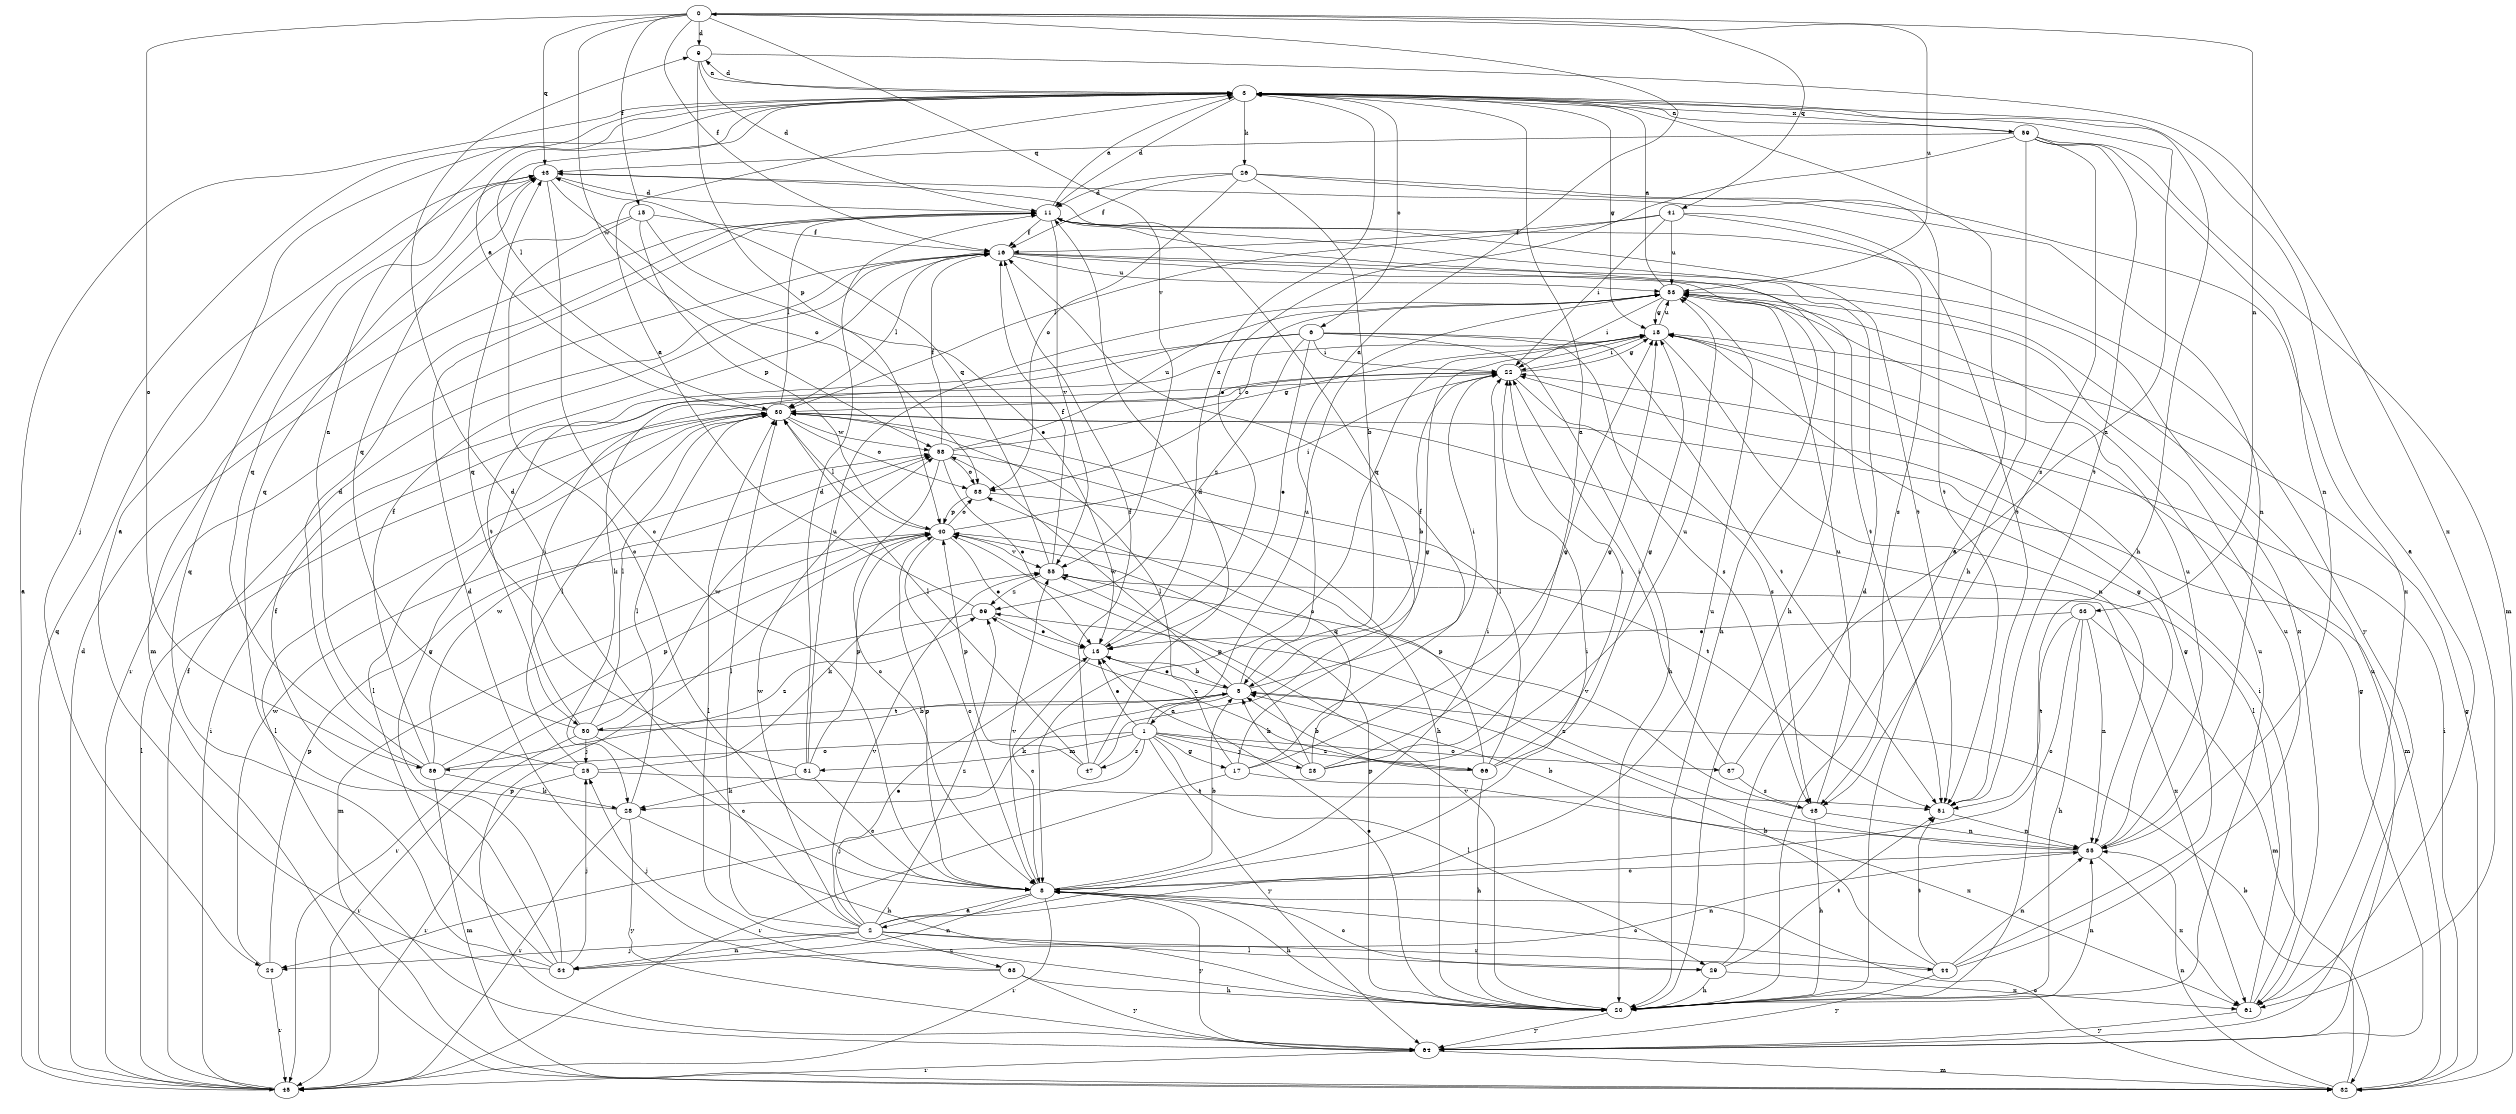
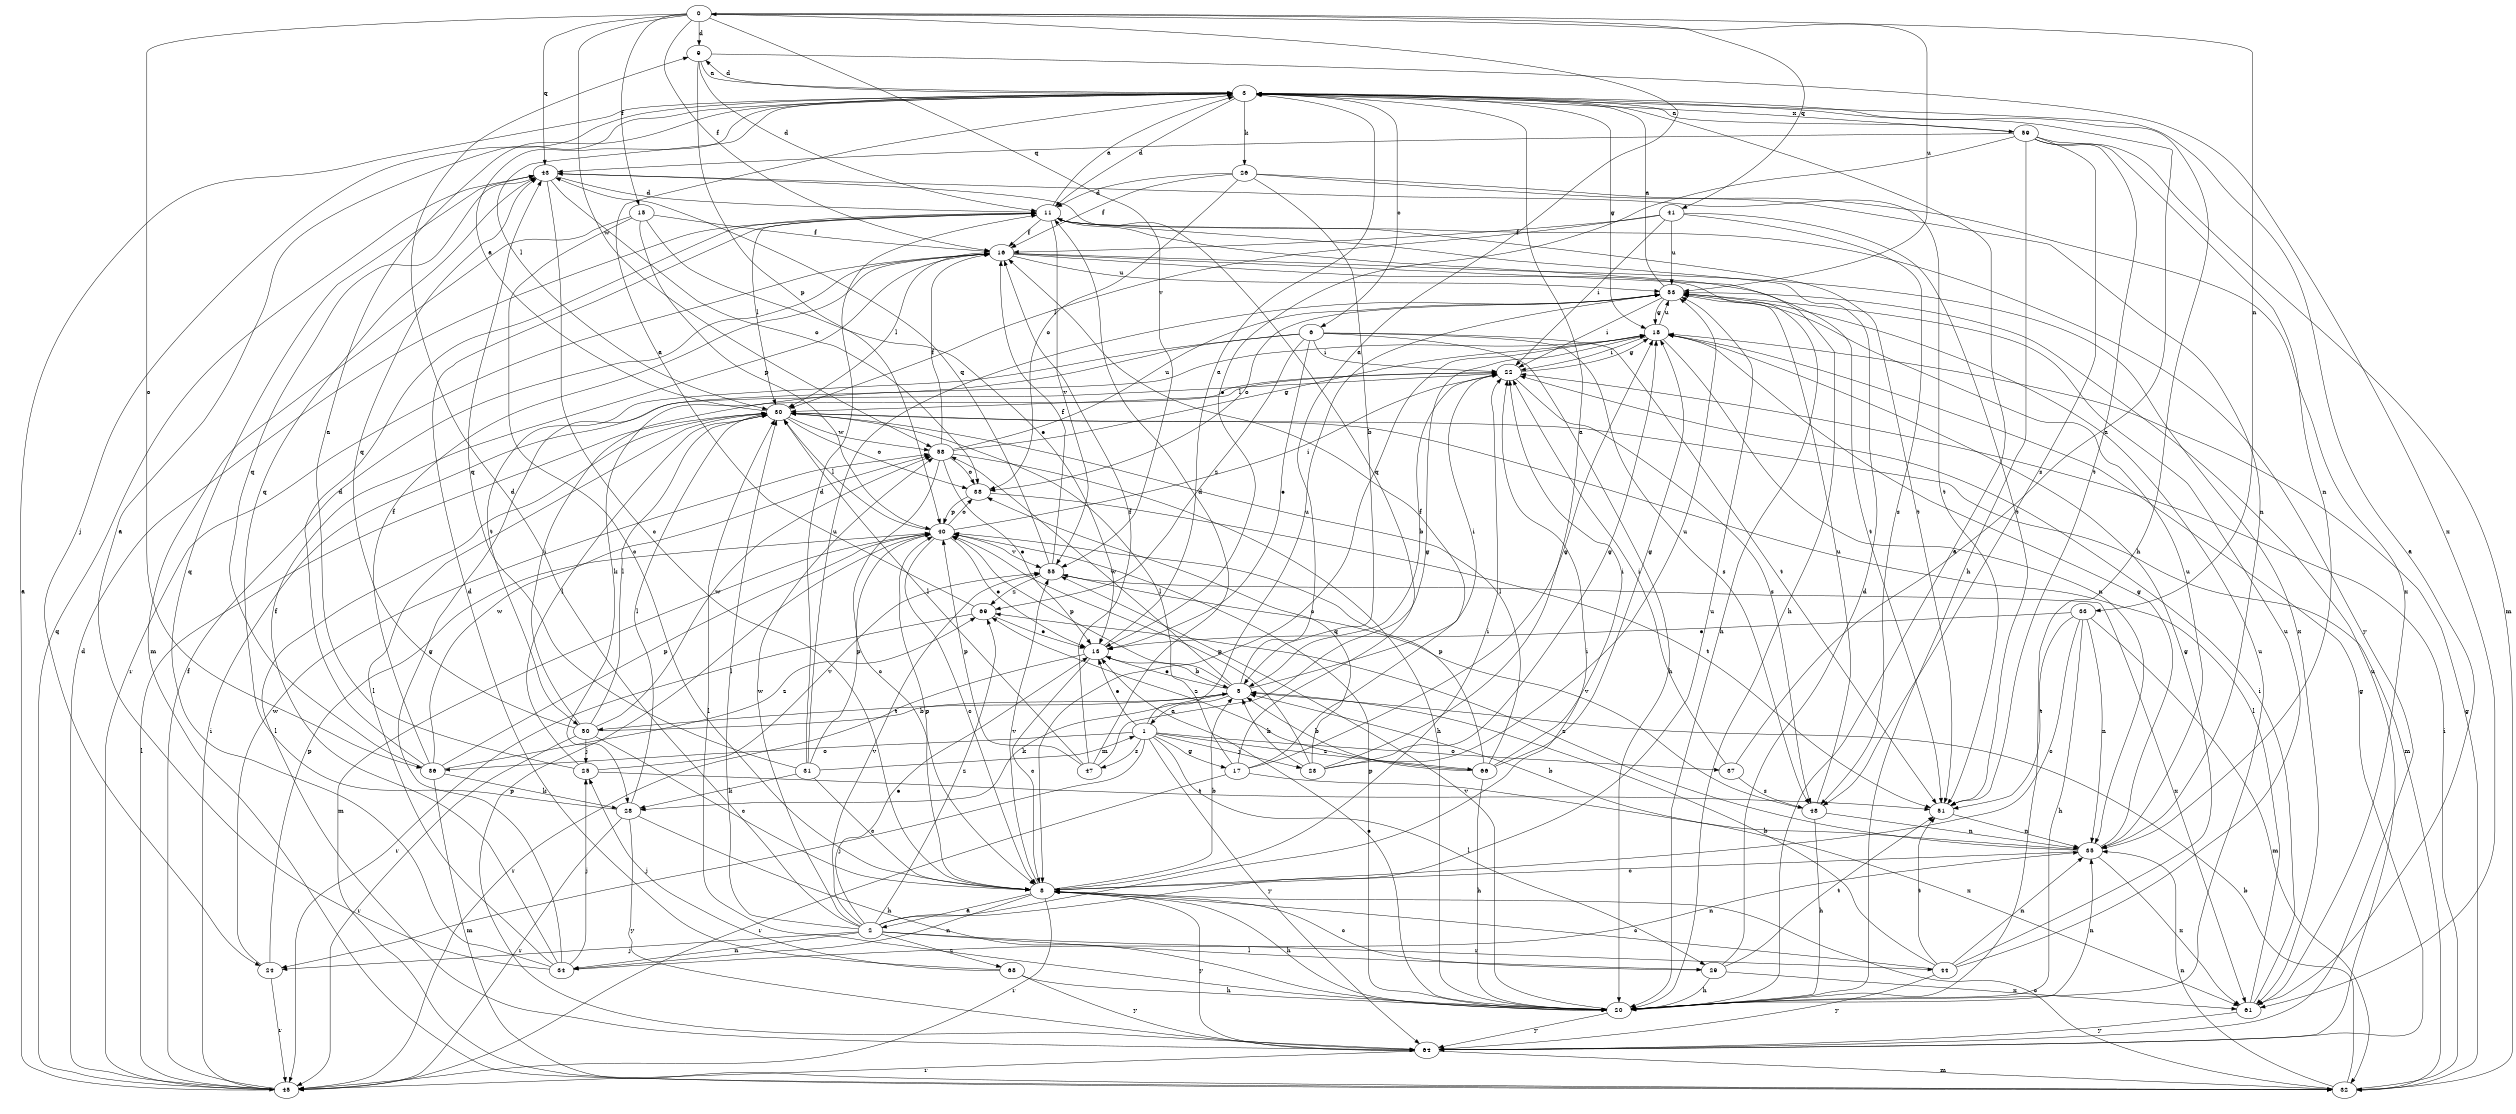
(819, 224) -> (759, 235)
none -> (1092, 631)
(830, 671) -> (830, 671)
(980, 760) -> (976, 761)
(421, 929) -> (656, 782)
